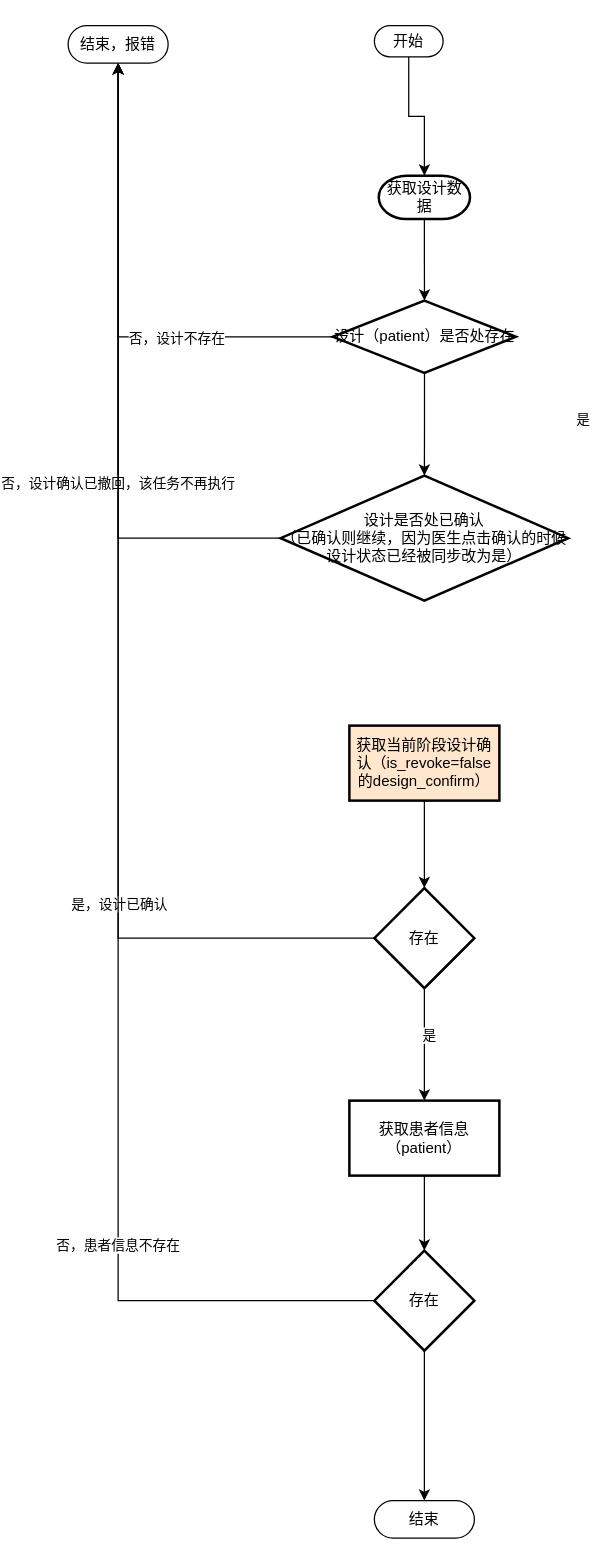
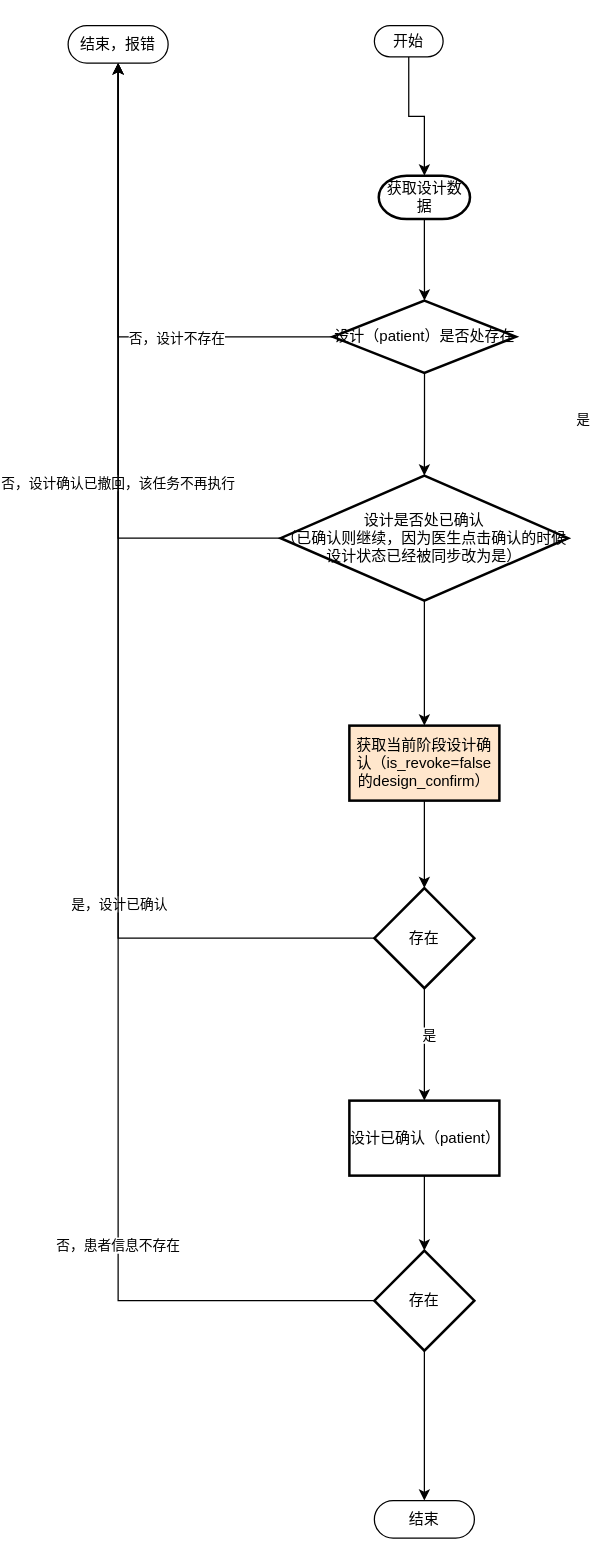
none -> (424, 659)
(424, 1138) -> (424, 1138)
